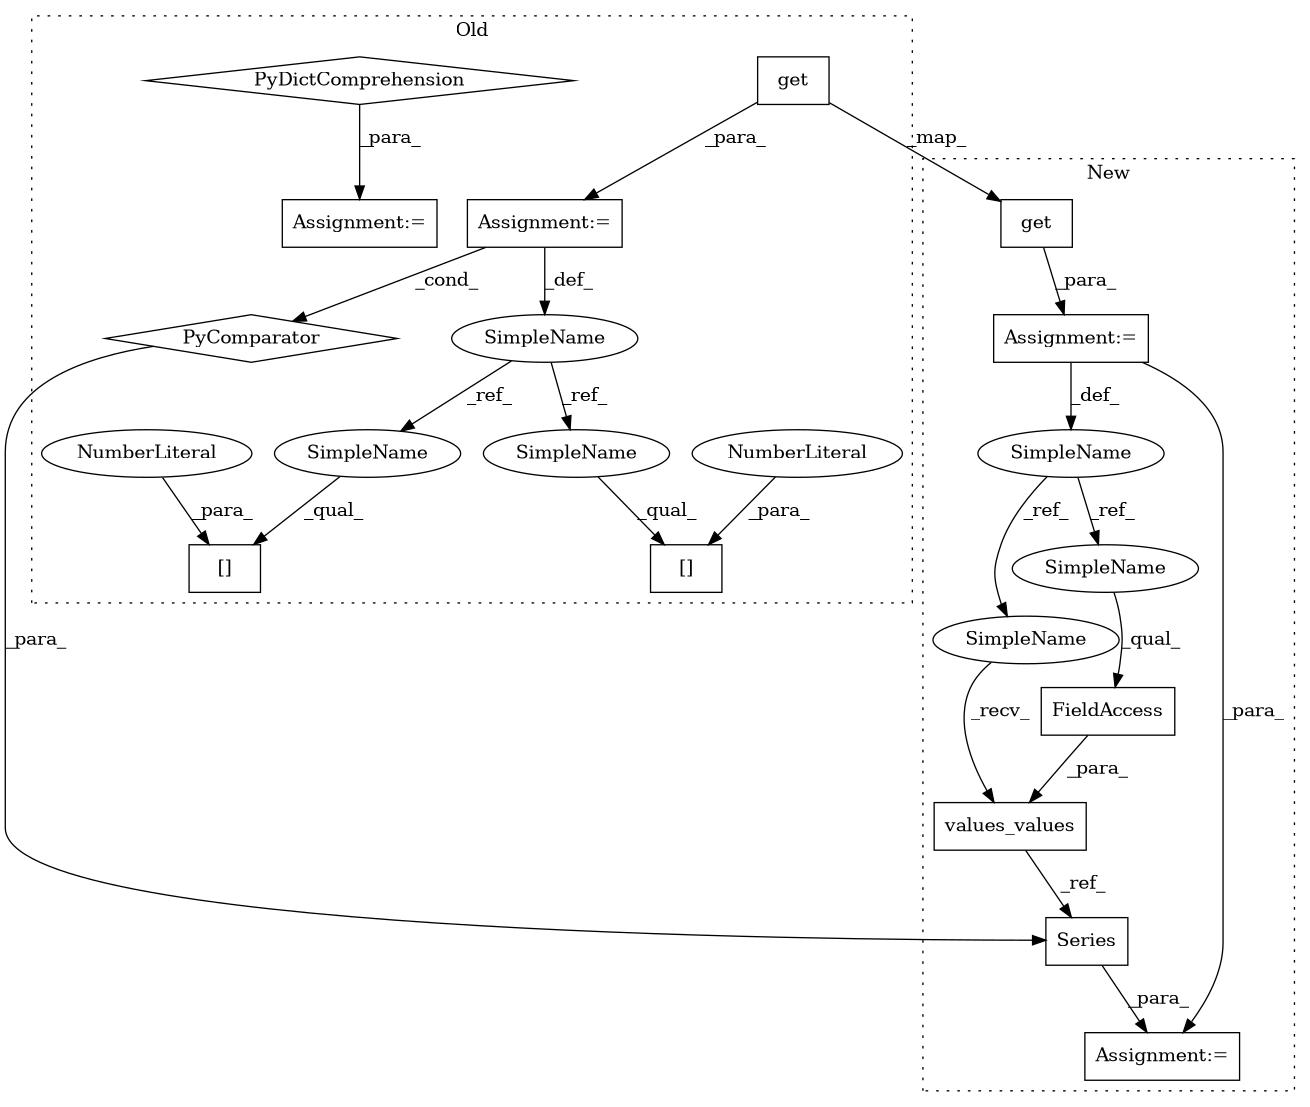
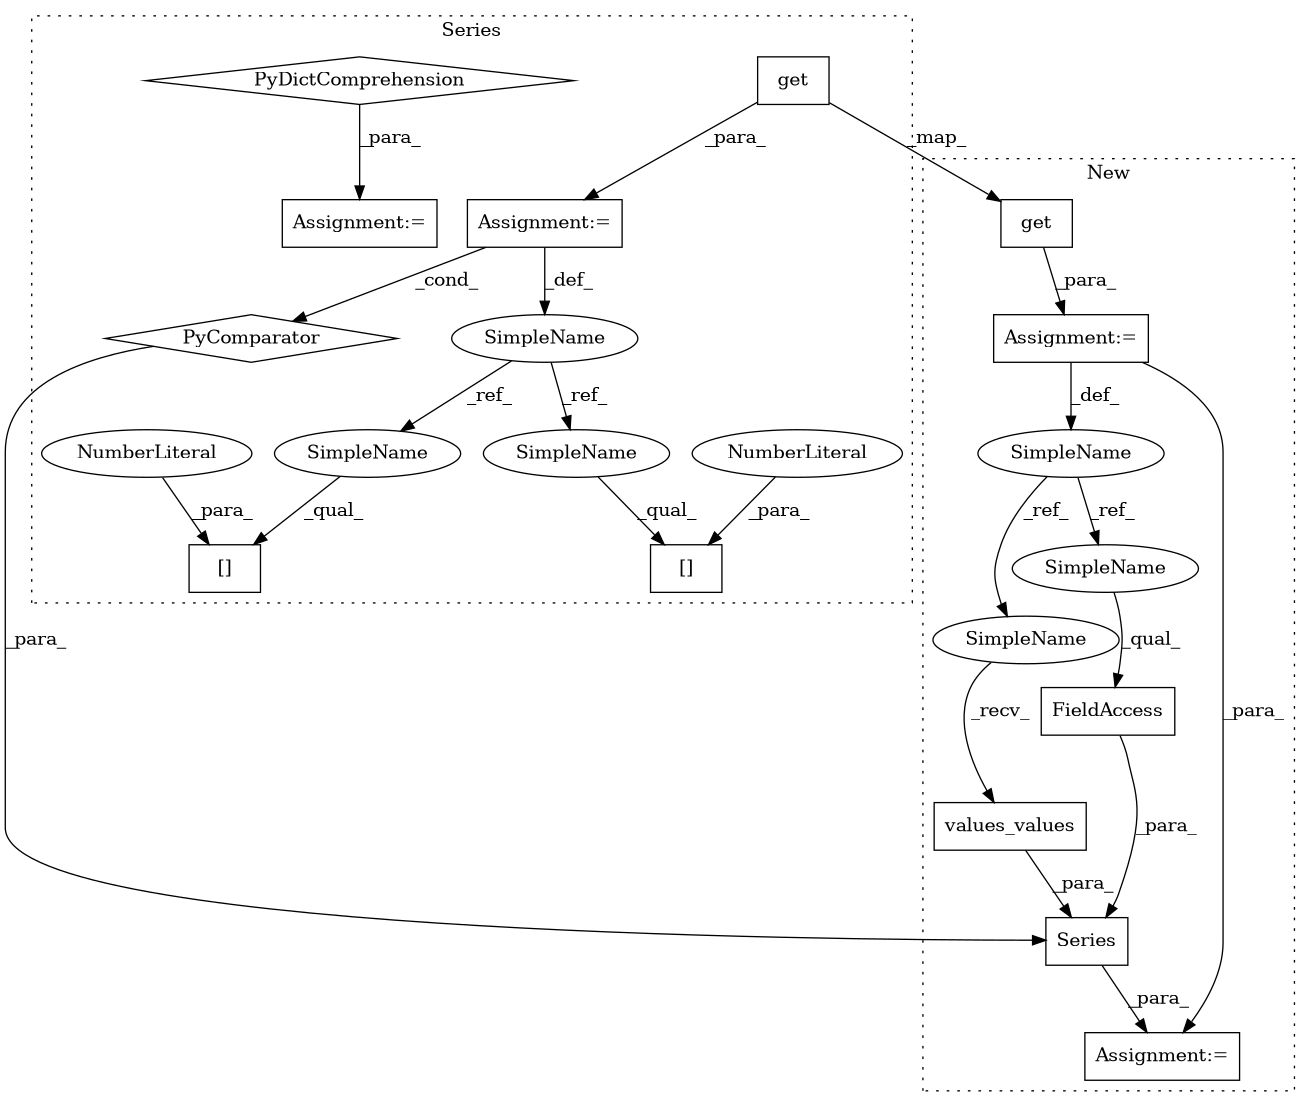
(472, 31) -> (472, 31)
(1063, 764) -> (1136, 821)
(1083, 884) -> (1083, 884)
